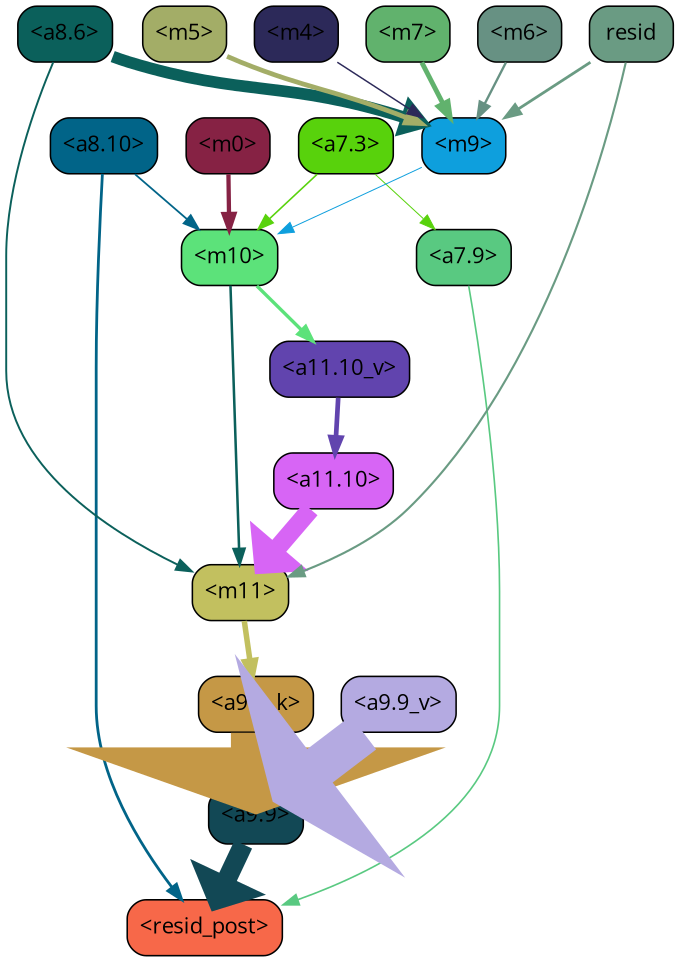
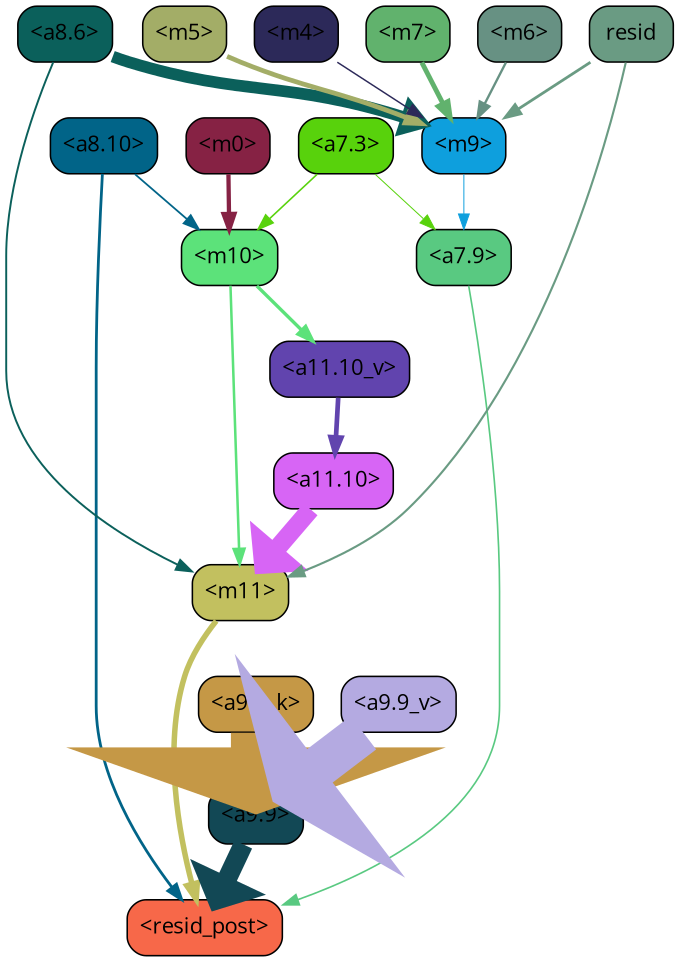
(357, 197) -> (464, 194)
(235, 417) -> (235, 417)
(247, 641) -> (174, 748)
